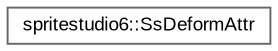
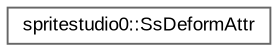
(139, 26) -> (139, 26)
